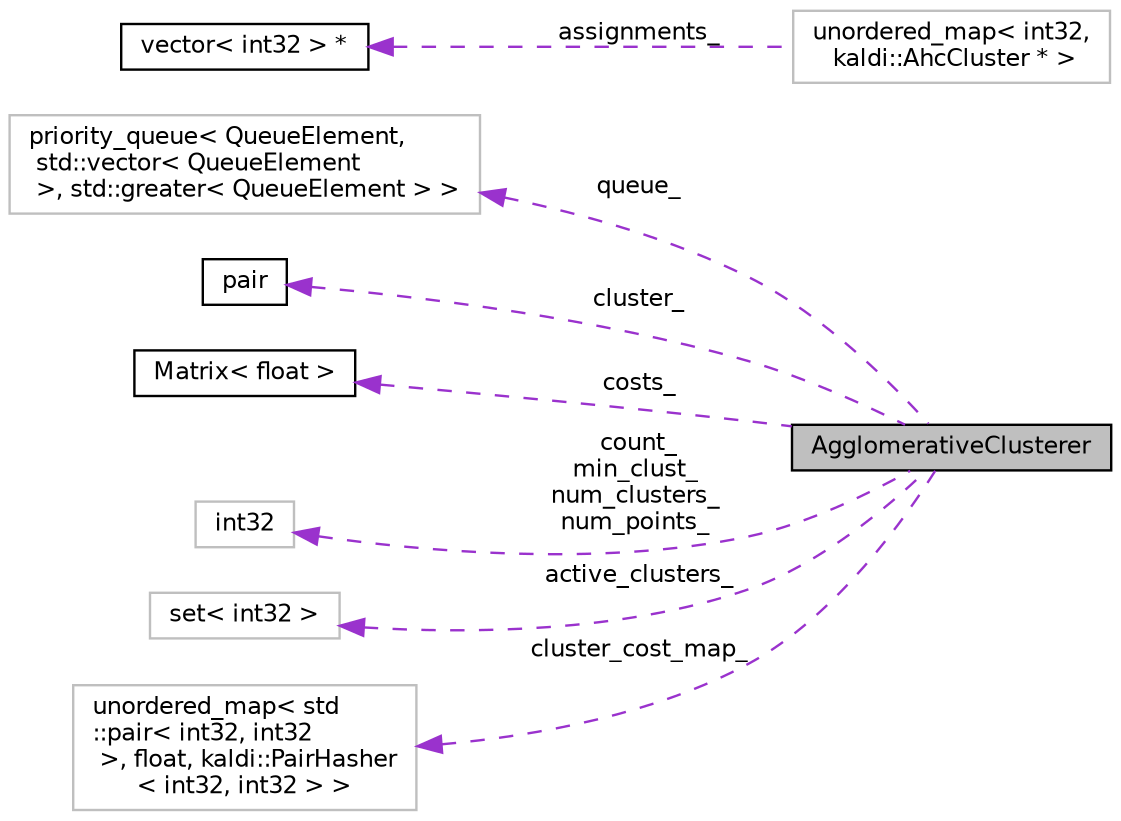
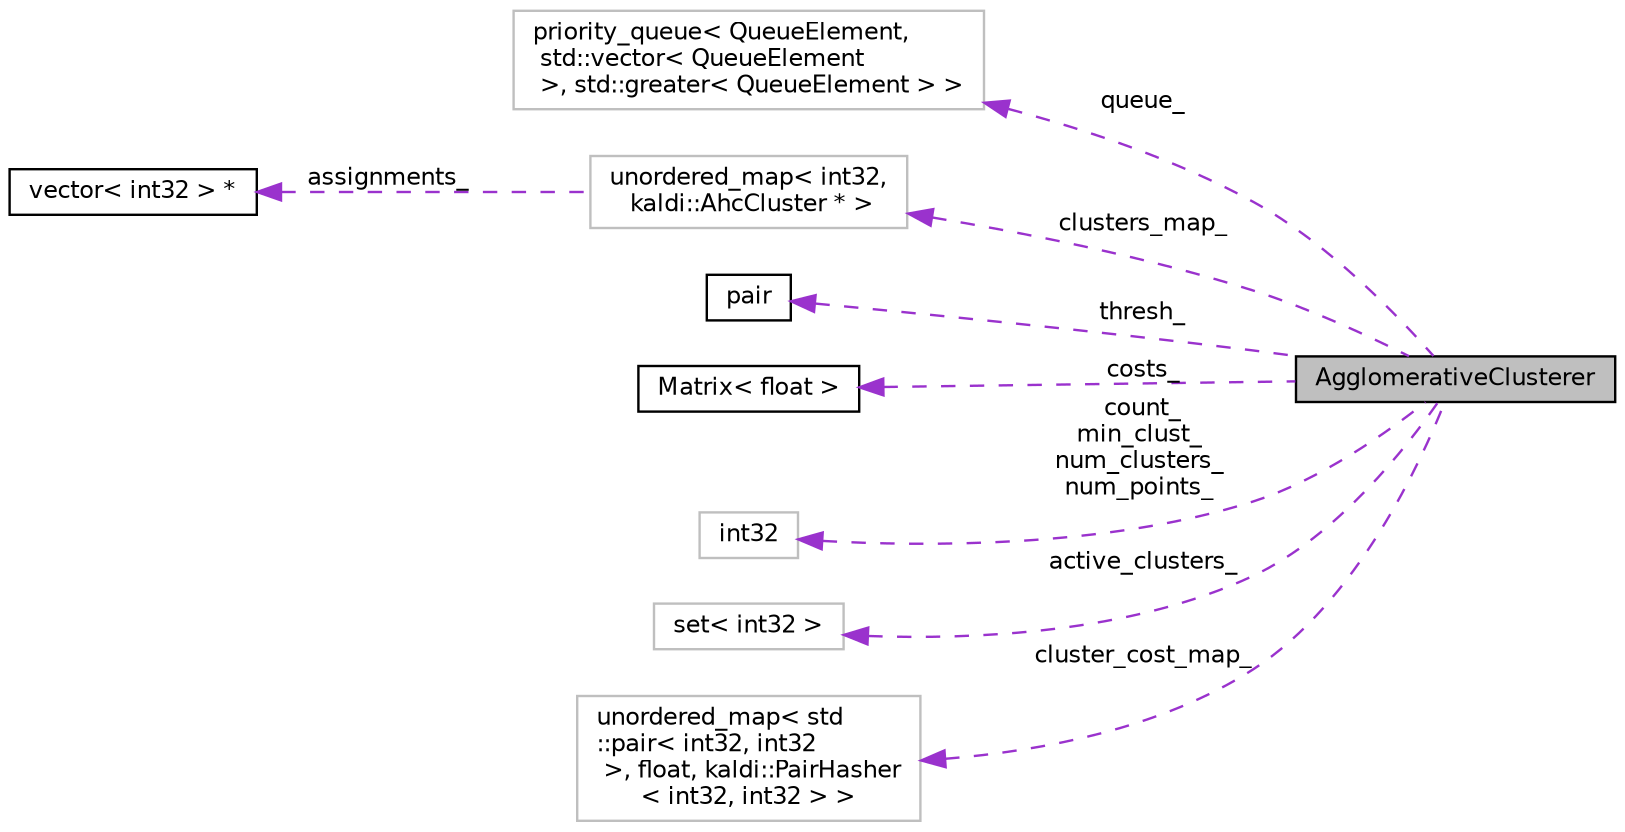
none -> (1176, 268)
(636, 300) -> (1140, 313)
